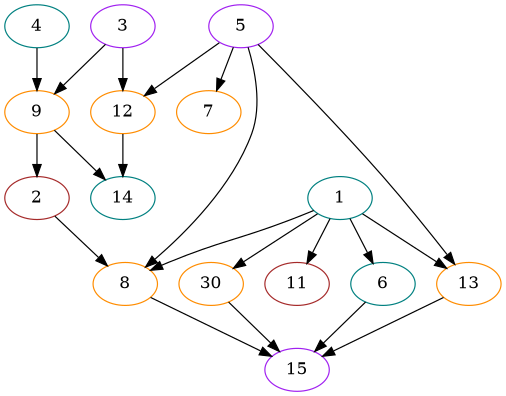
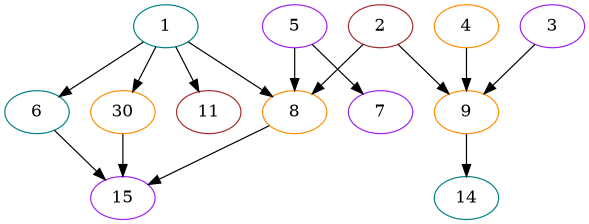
(37, 26) -> (466, 26)
(123, 112) -> none
(209, 112) -> (381, 112)
(37, 149) -> (419, 65)
(469, 284) -> none
